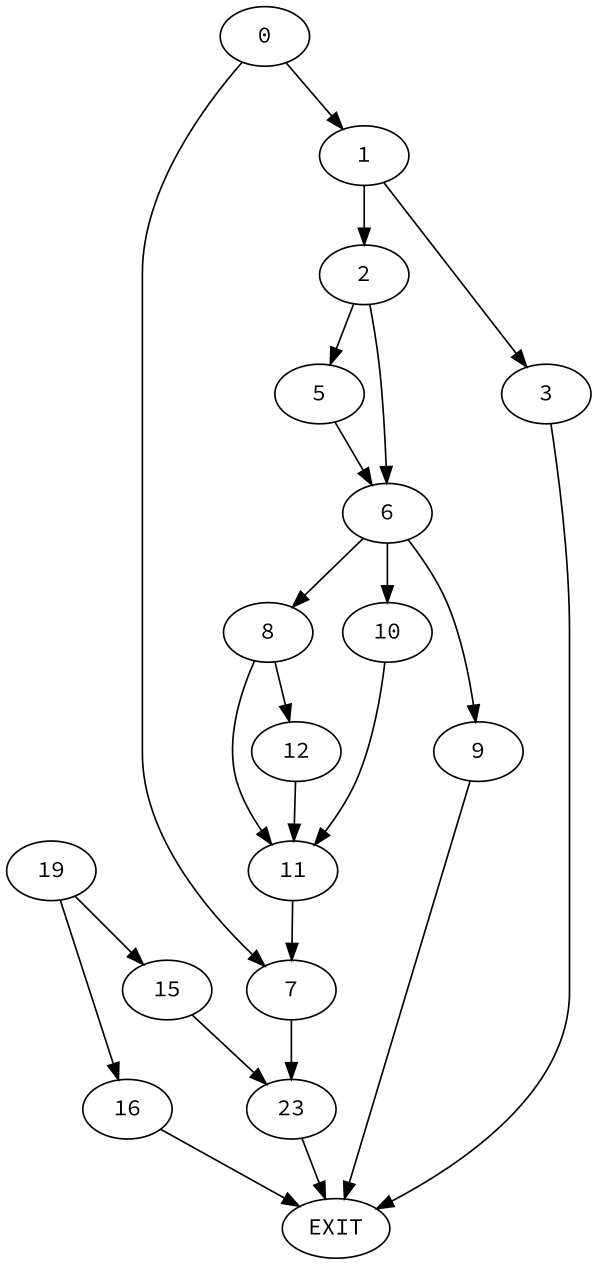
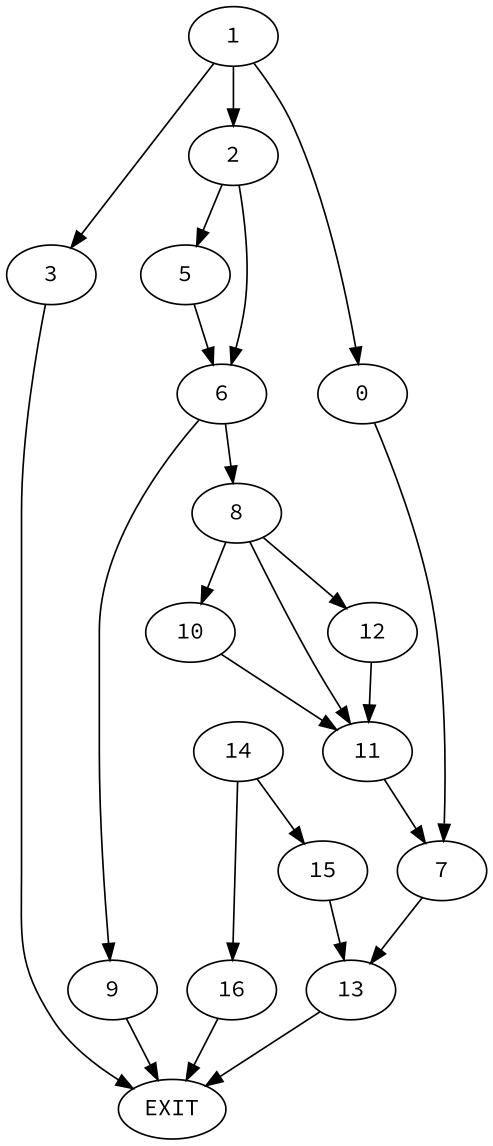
(309, 90) -> (320, 199)
(387, 565) -> (217, 565)
(51, 871) -> (238, 752)
(291, 1109) -> (351, 990)
